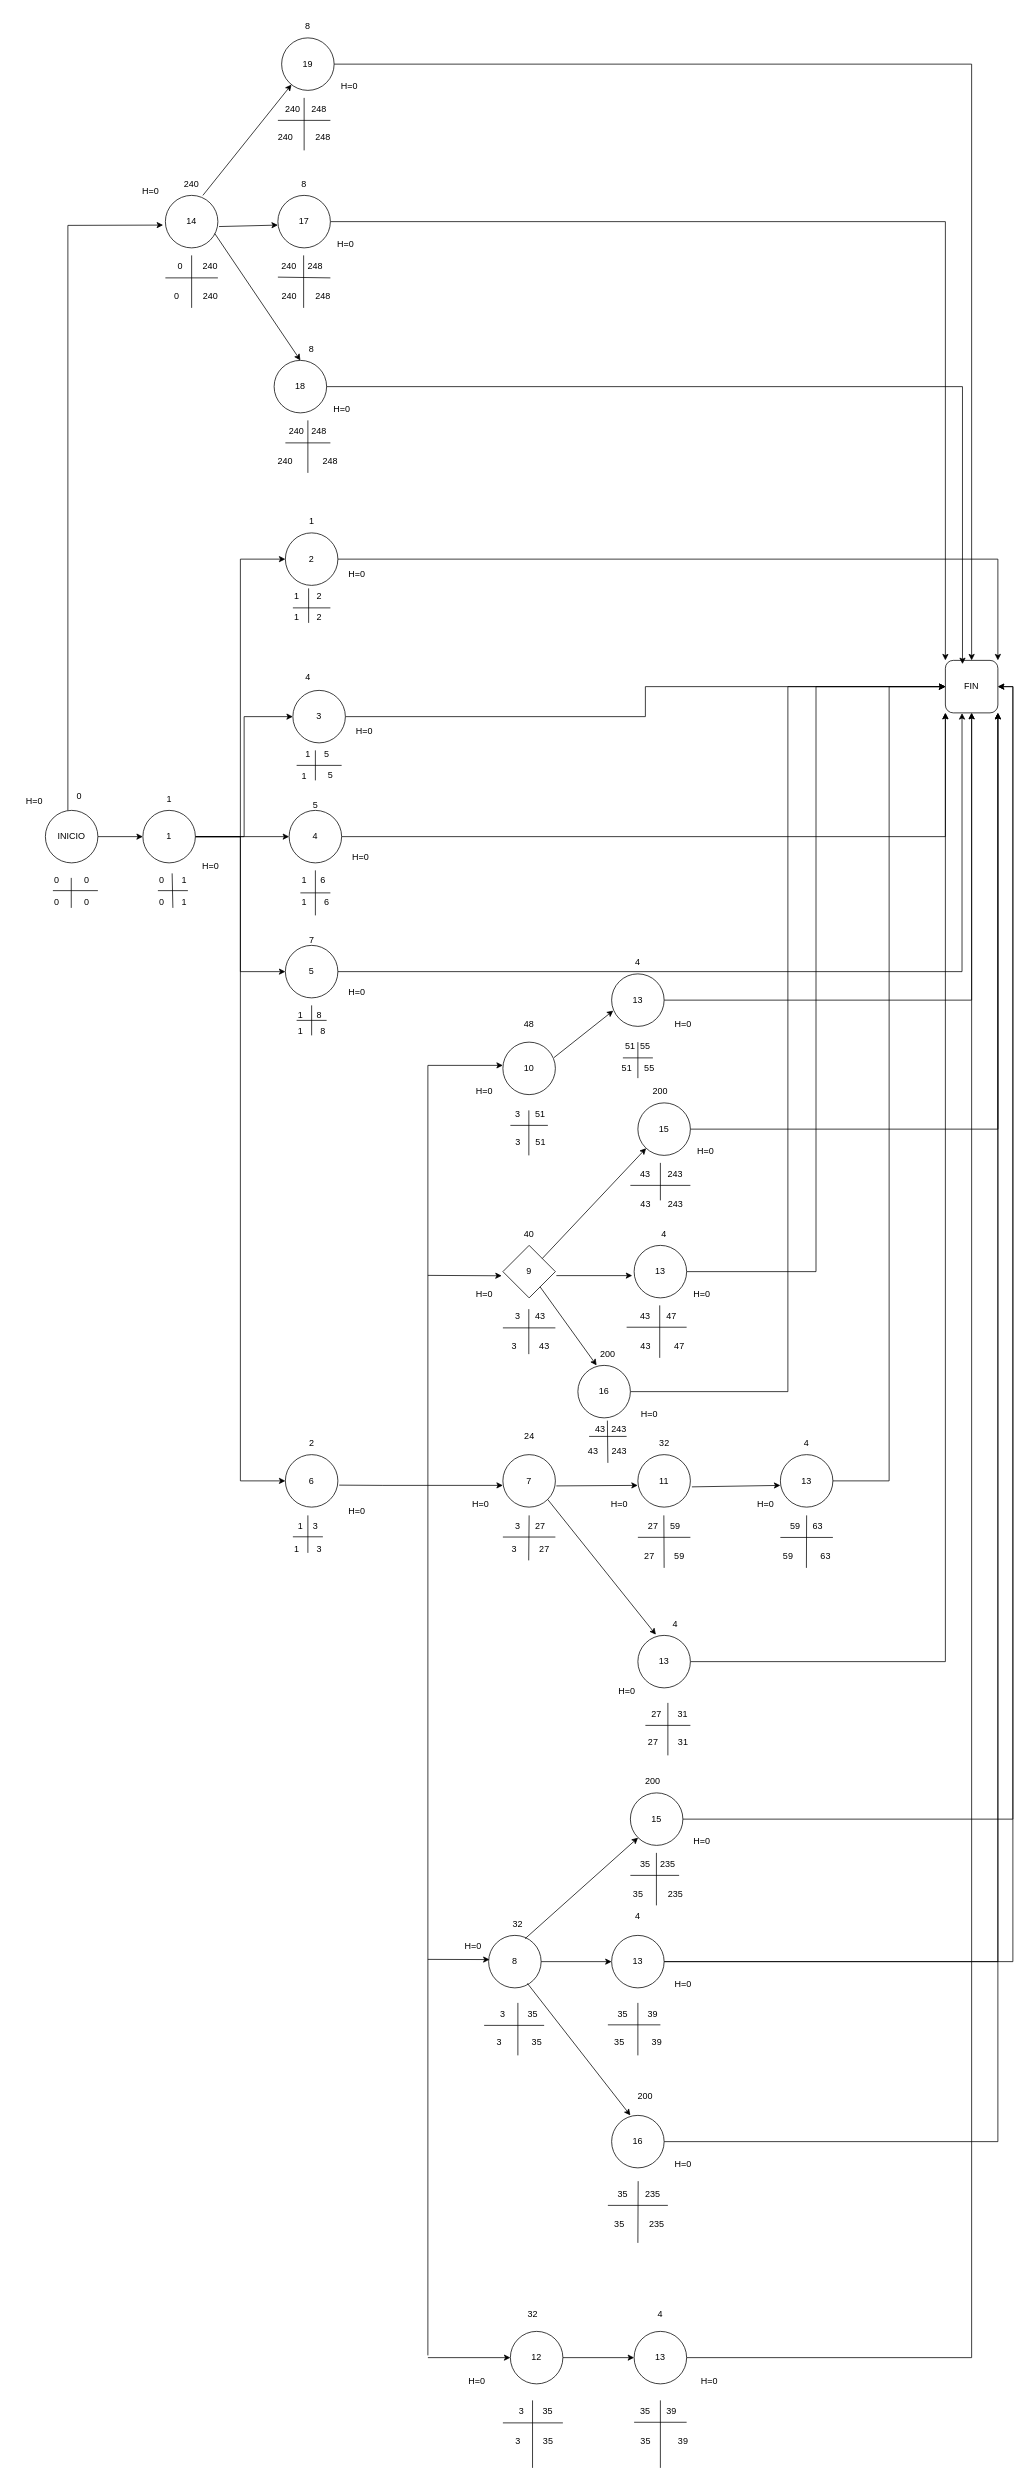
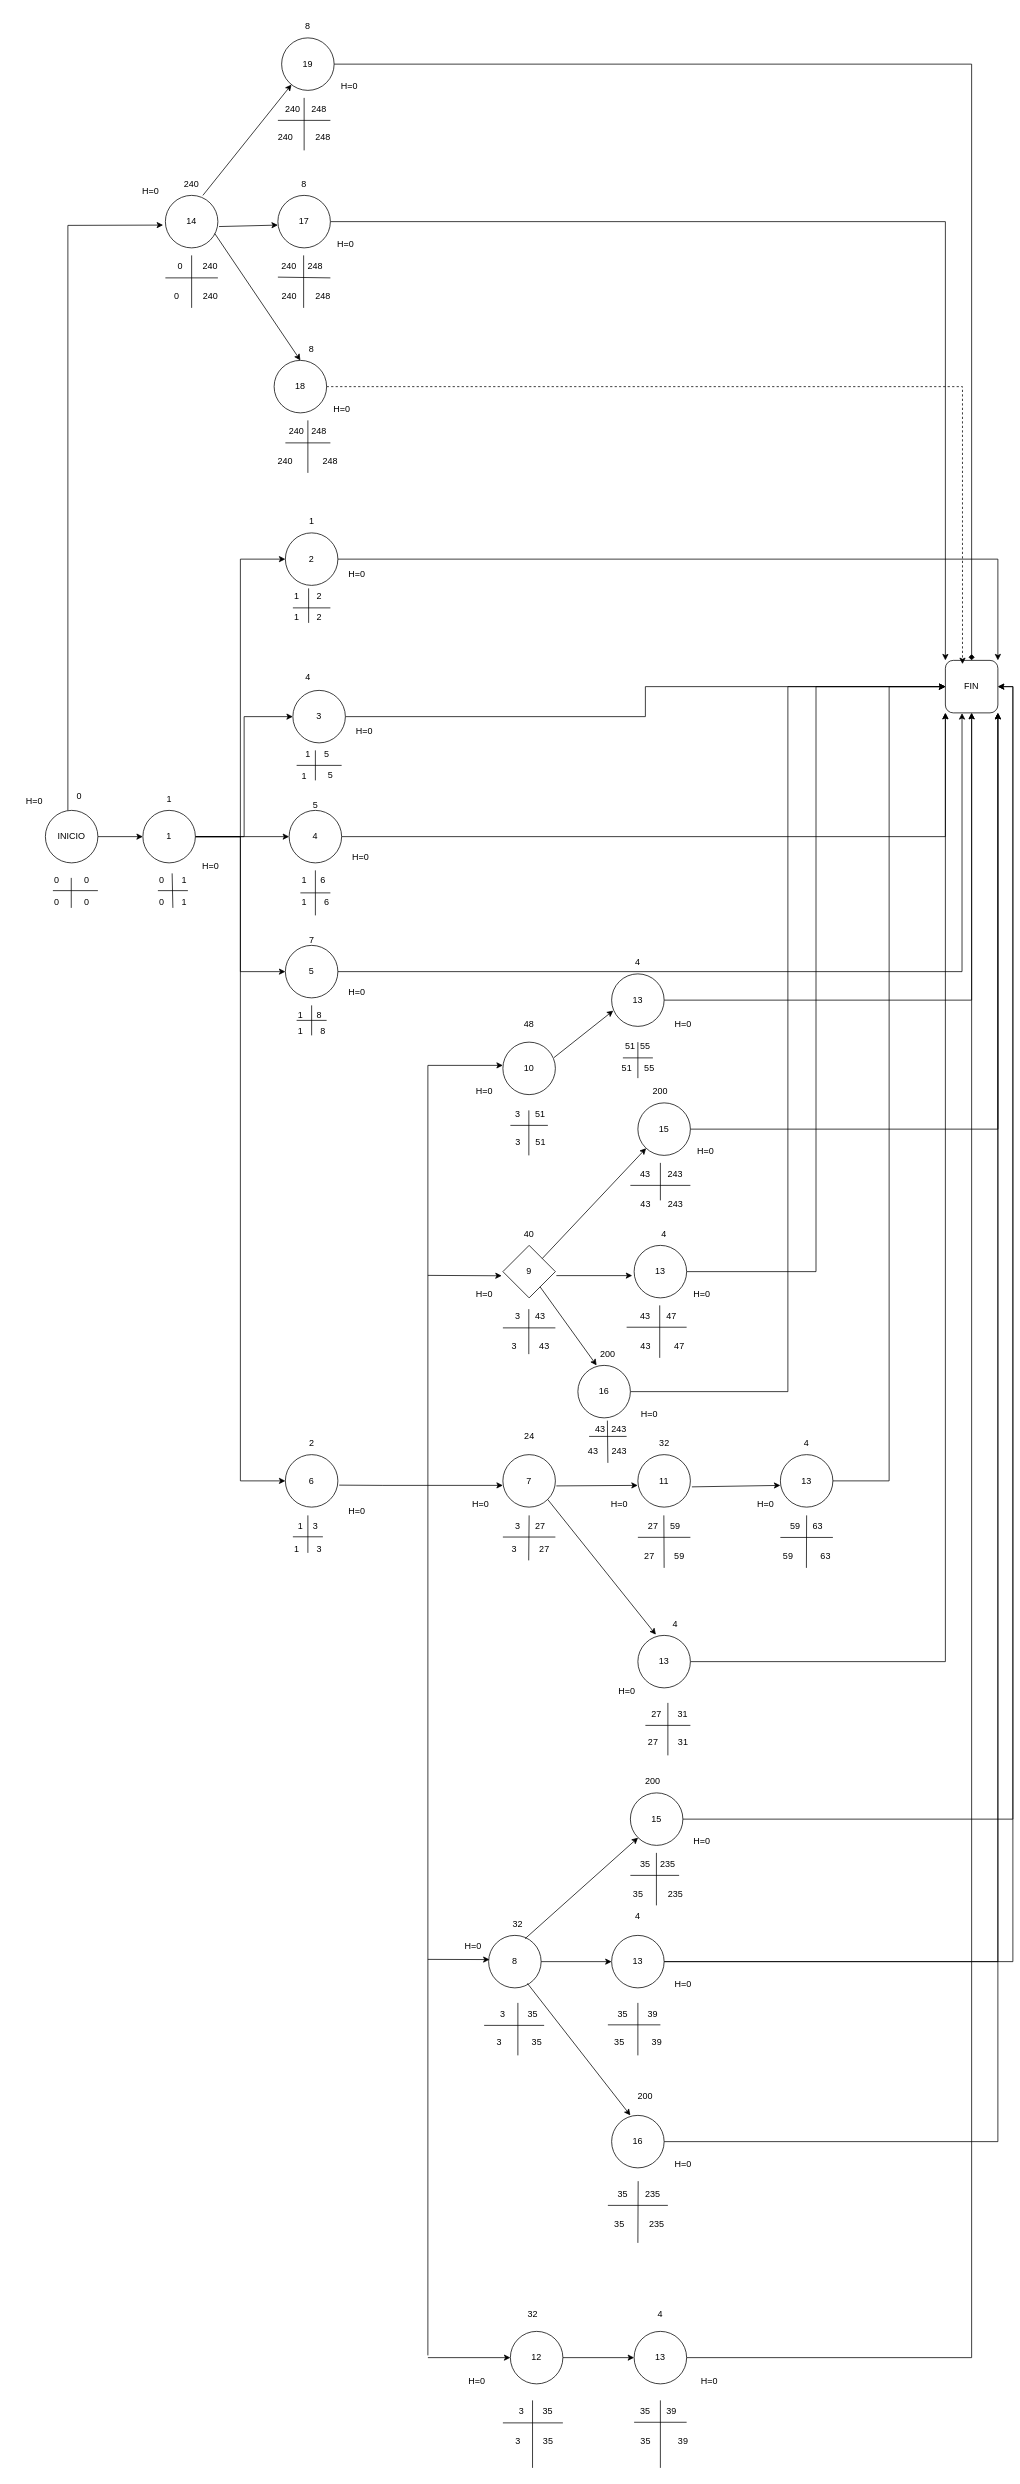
(780, 387) -> (780, 387)
(972, 654) -> (972, 653)
